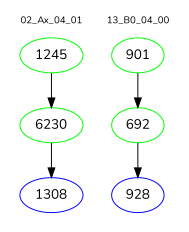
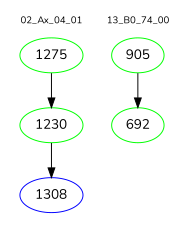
(138, 21) -> (138, 21)
(51, 55) -> (51, 55)
(138, 55) -> (138, 55)
(51, 125) -> (51, 125)
(138, 195) -> none
